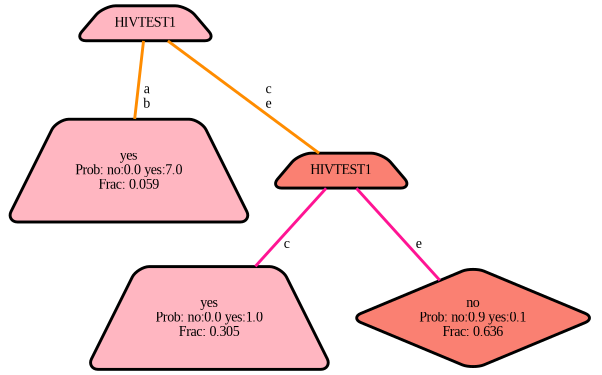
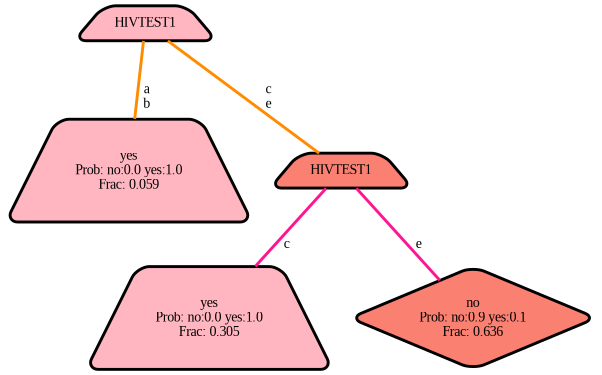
(129, 171) -> (129, 171)
